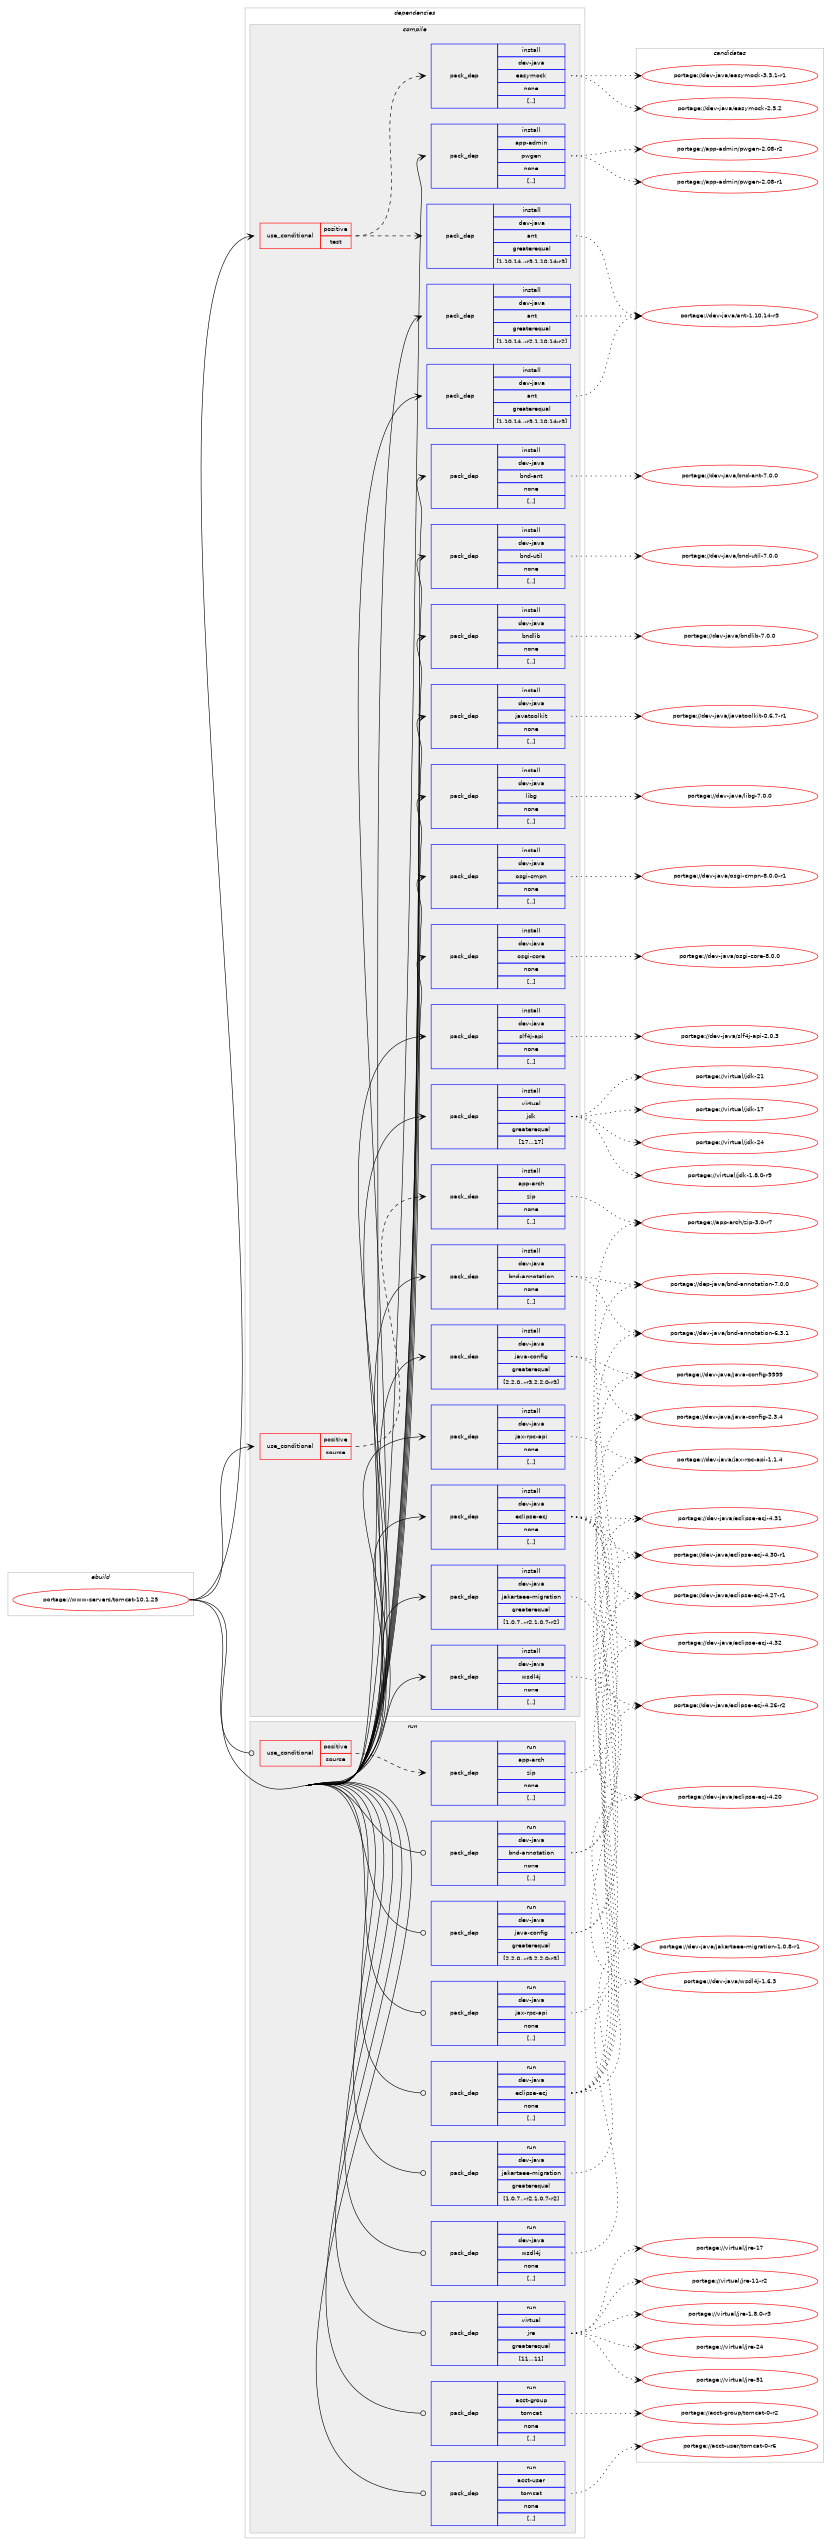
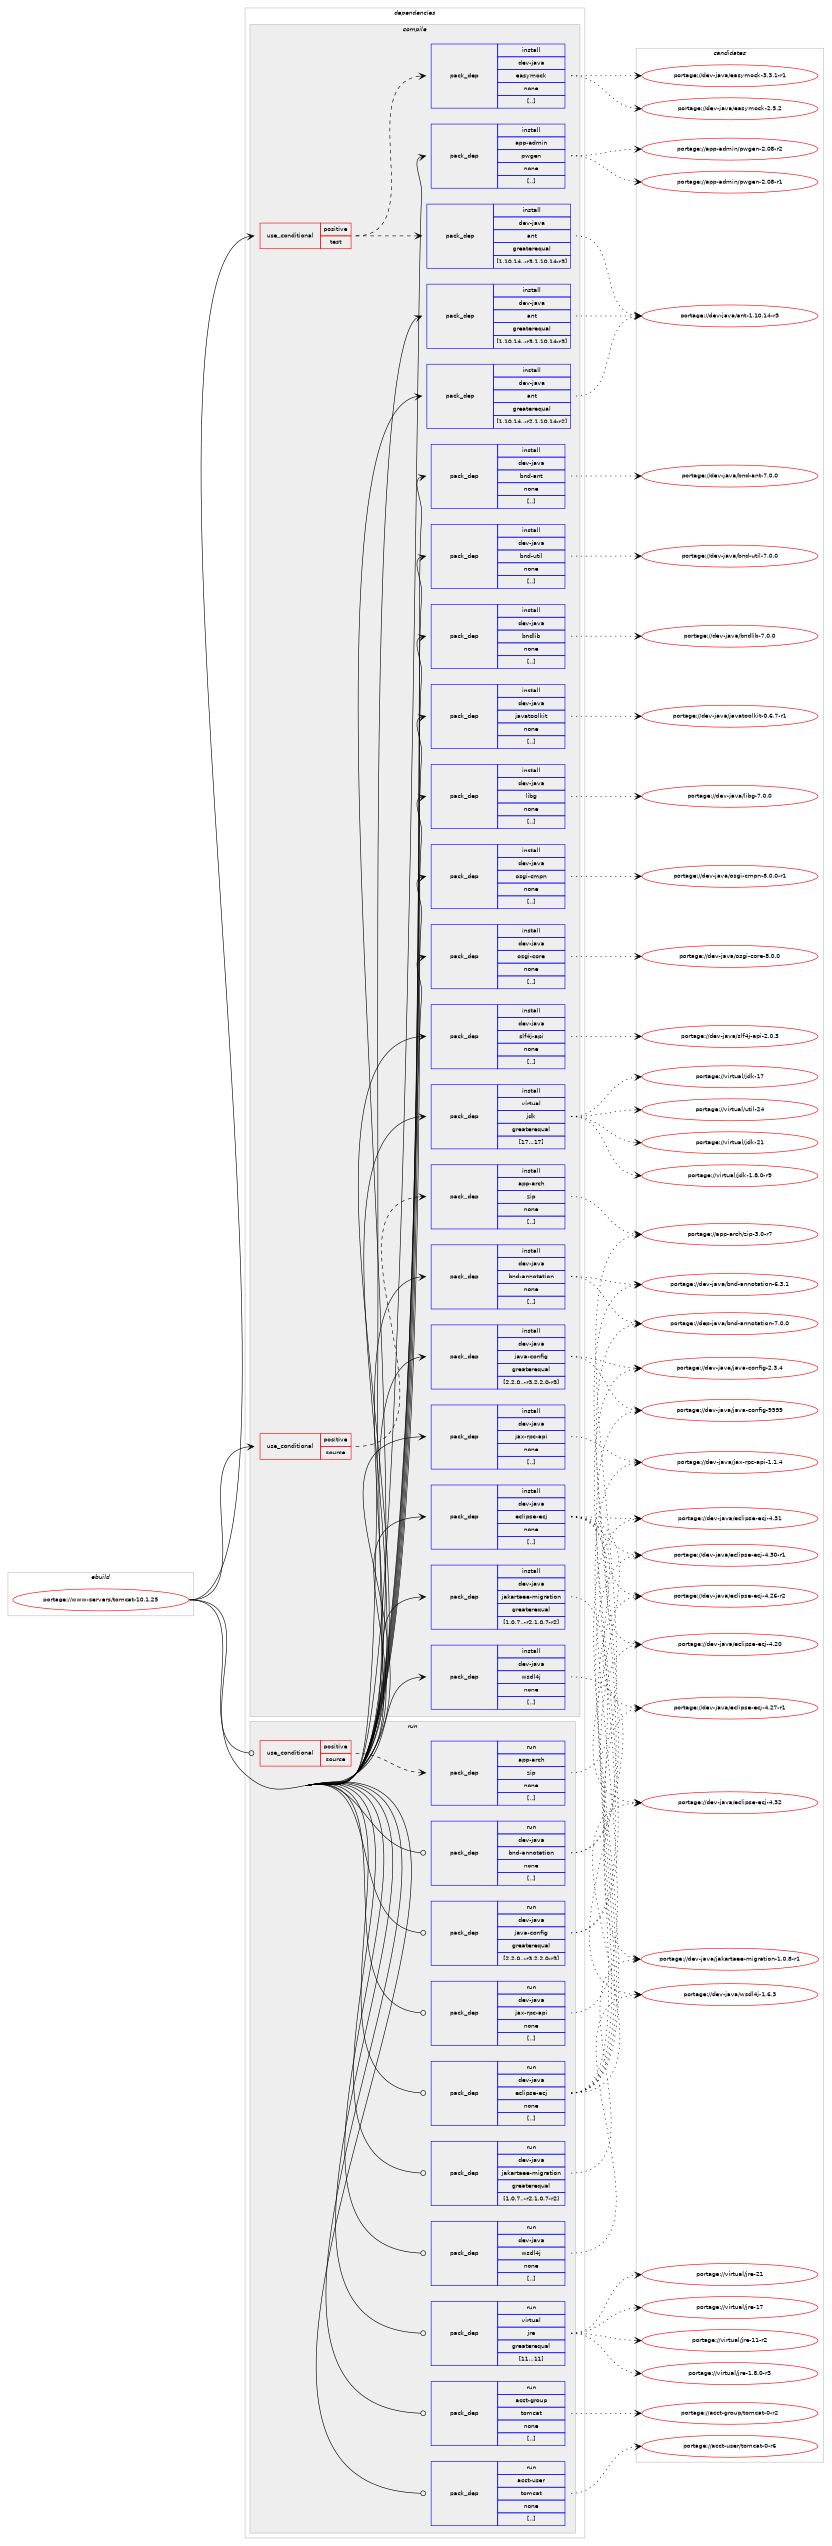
(730, 1143) -> (730, 1110)
(730, 2347) -> none
(730, 2380) -> (730, 2275)
